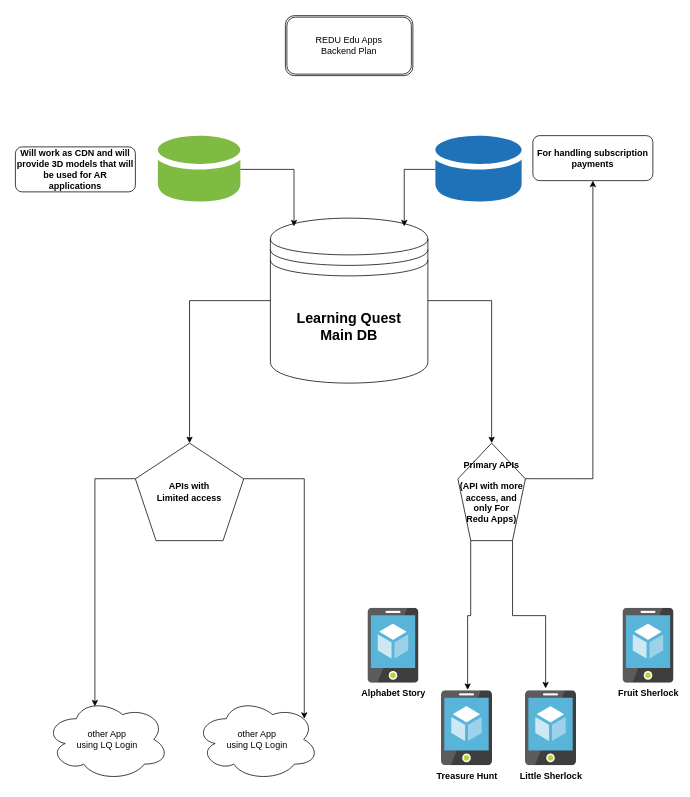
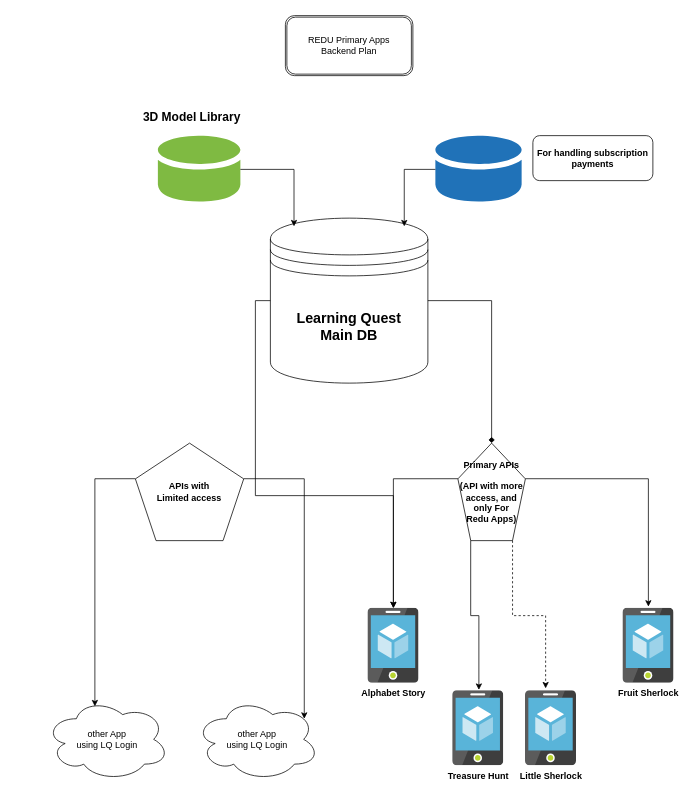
(349, 45) -> (349, 45)
none -> (192, 117)
(75, 169) -> none
(190, 336) -> (255, 464)
(492, 436) -> (492, 436)
none -> (419, 478)
(593, 479) -> (648, 512)
(526, 615) -> (526, 615)
(467, 728) -> (478, 728)
